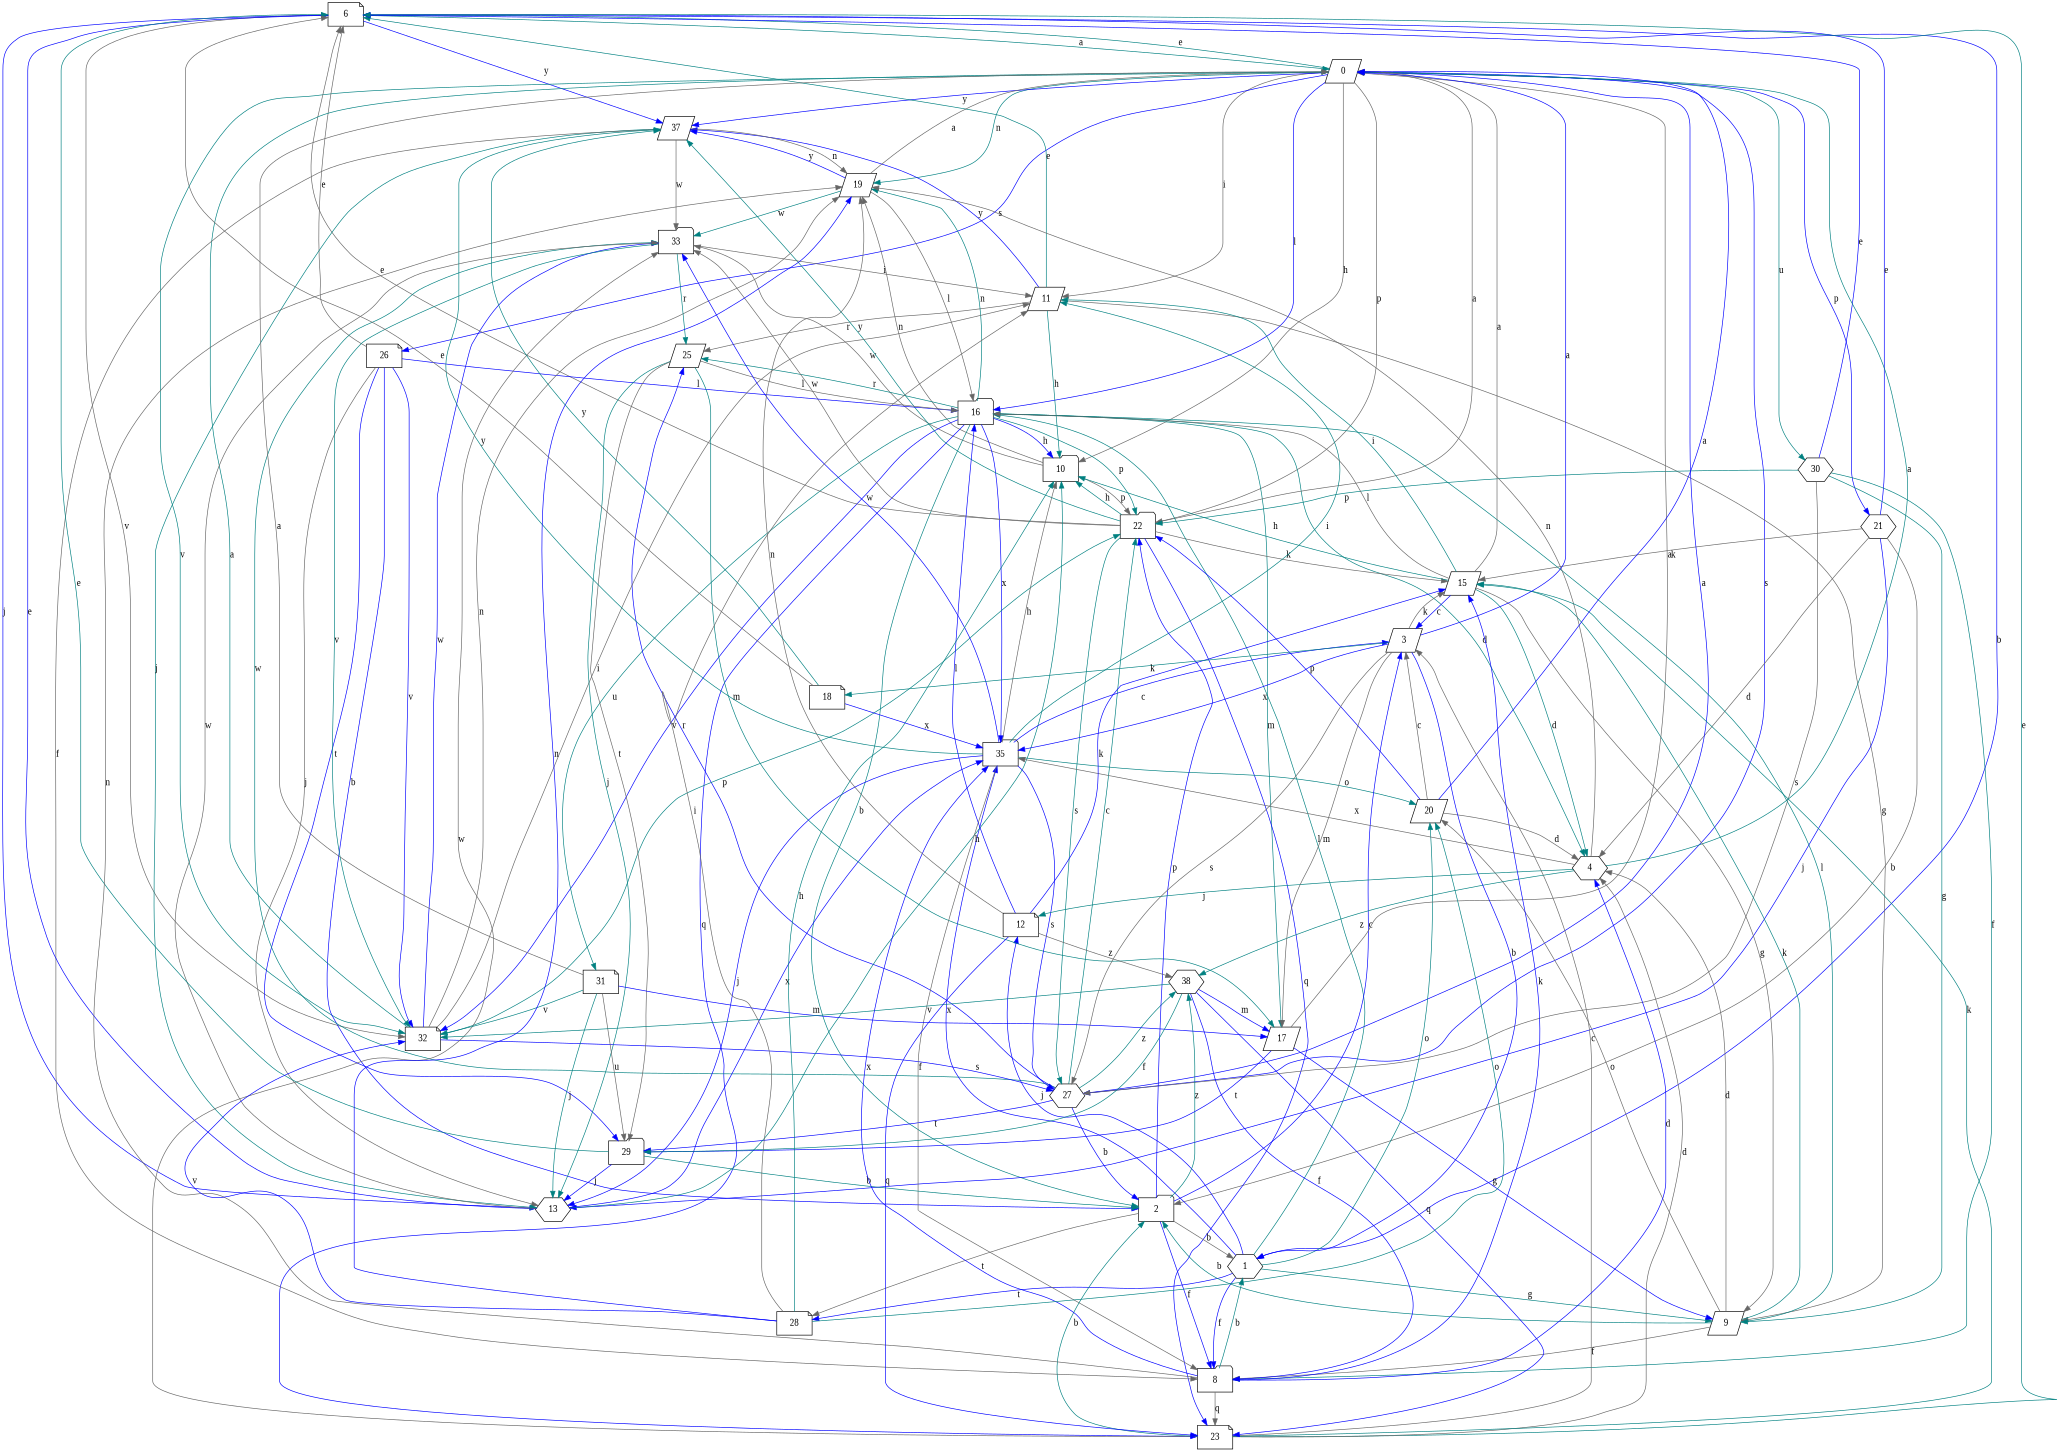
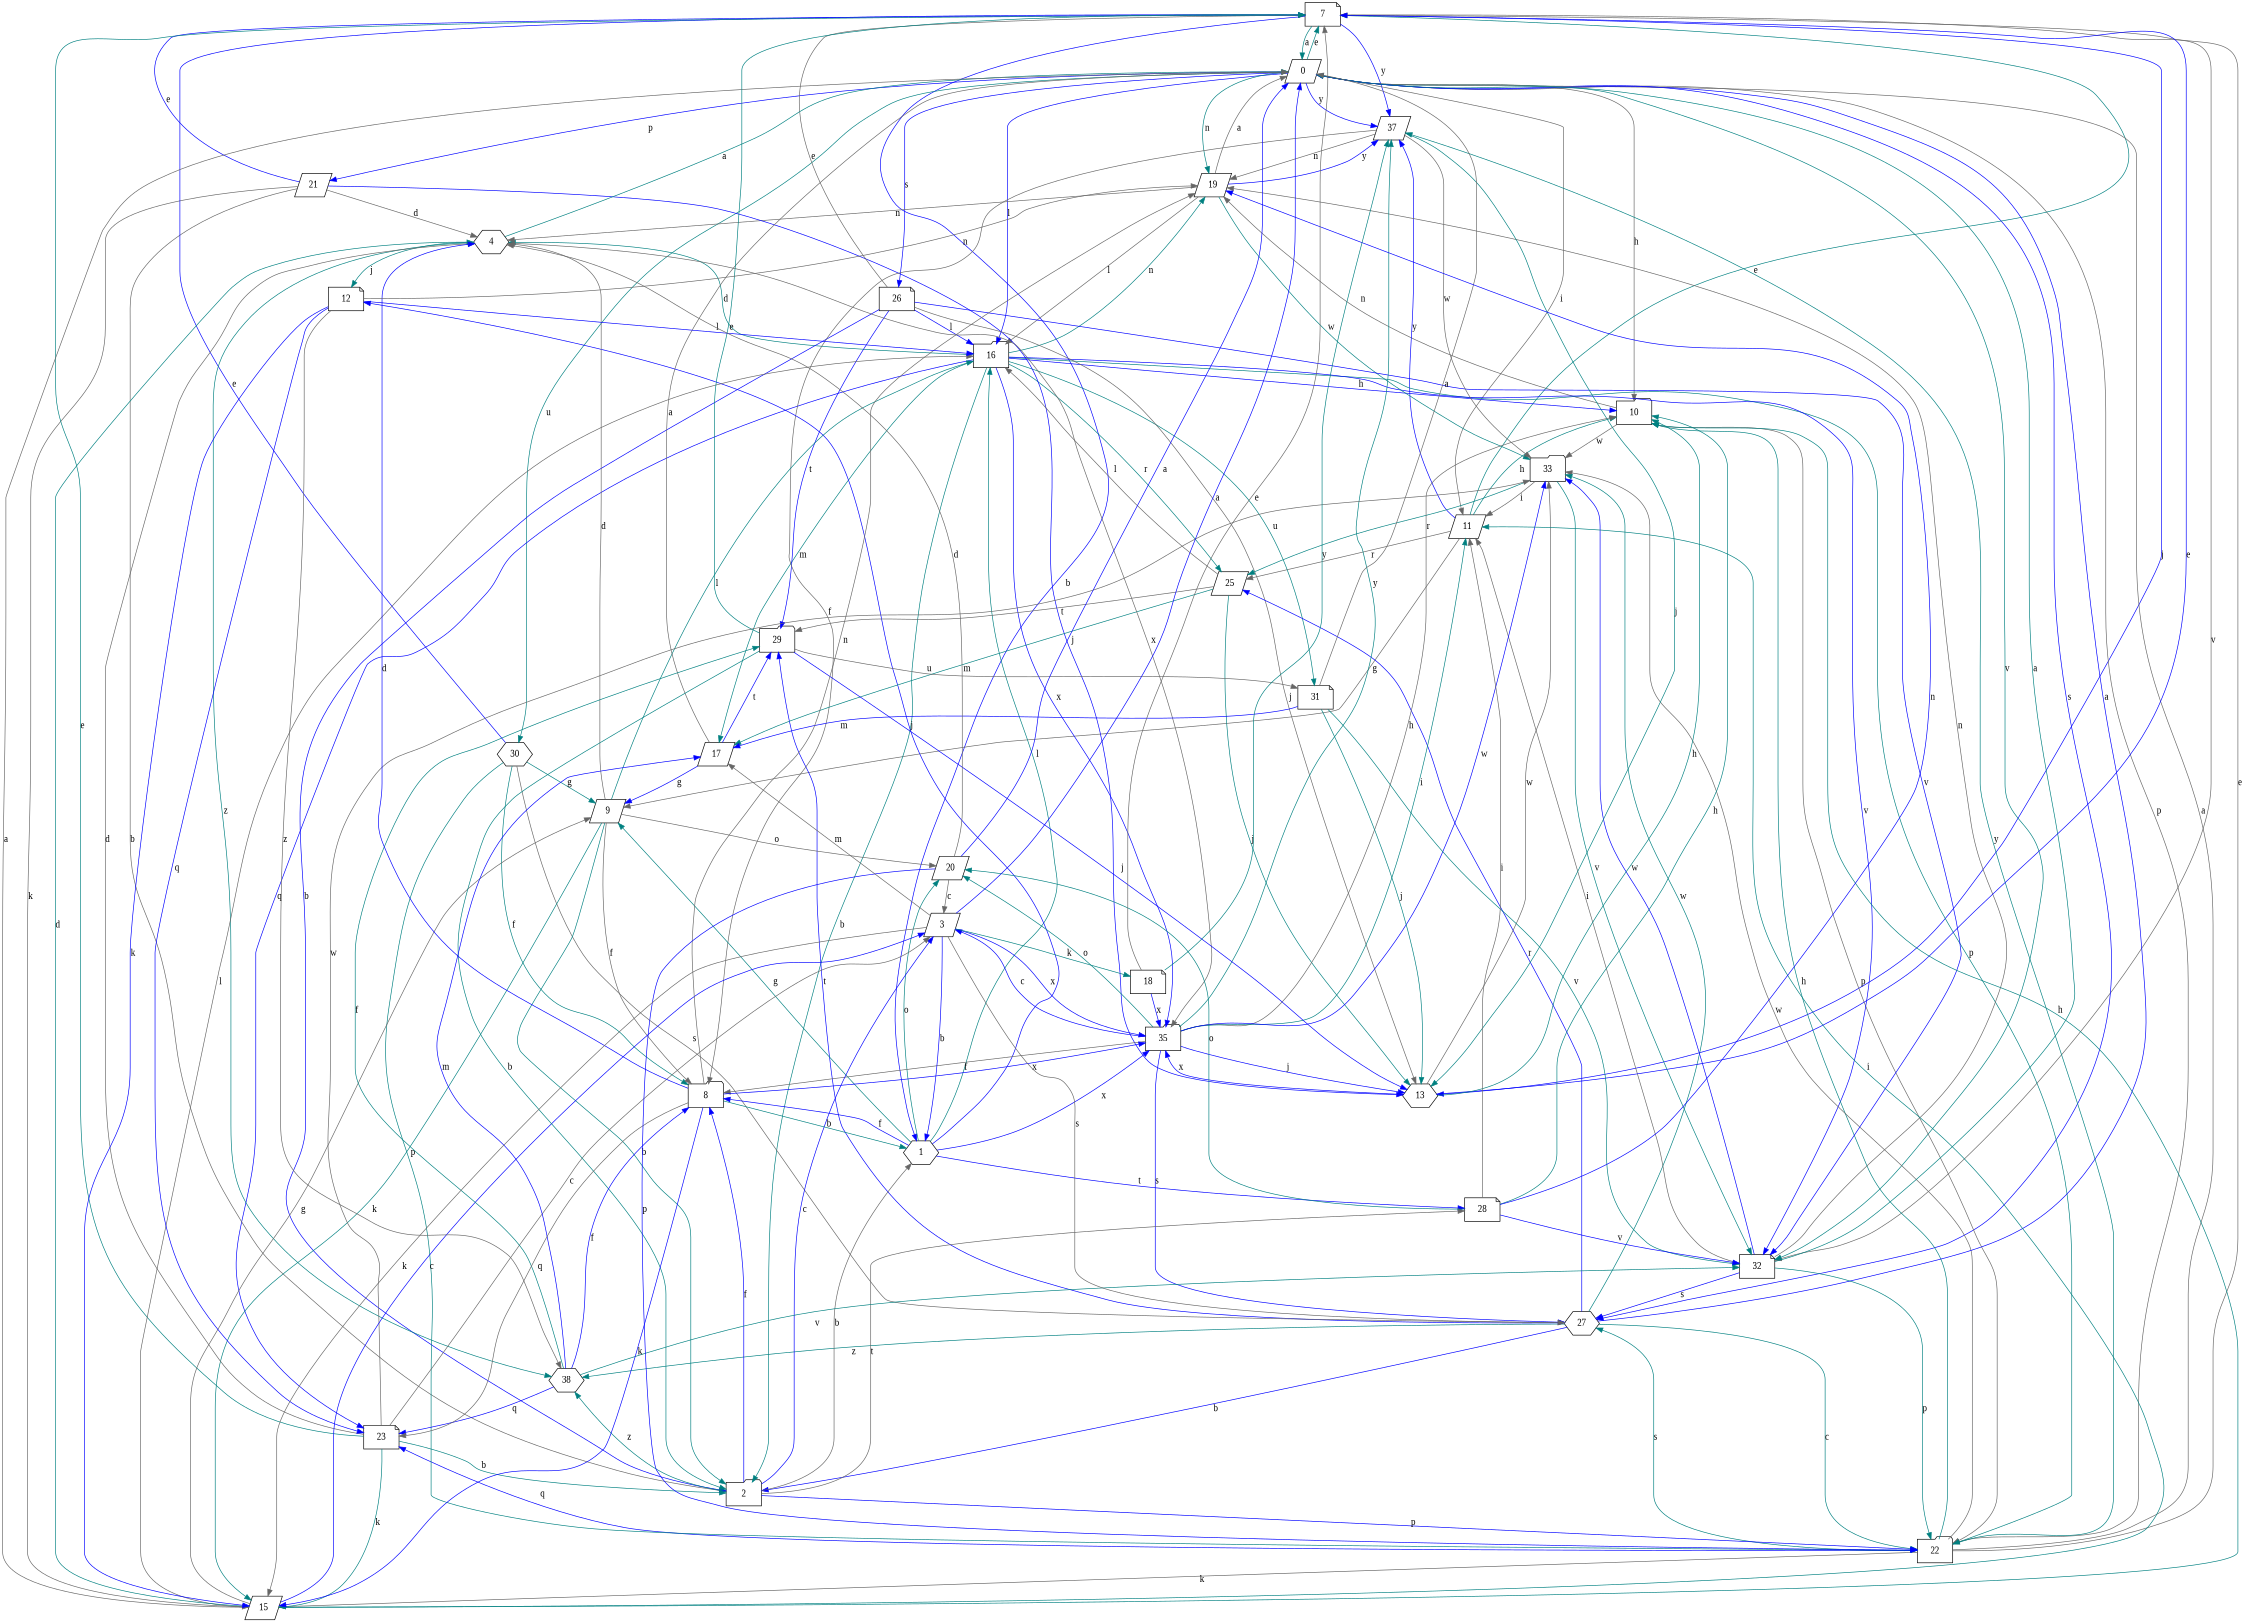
(346, 14) -> (1323, 14)
(1390, 379) -> (856, 213)
(1878, 527) -> (313, 185)
(613, 1064) -> (1030, 677)
